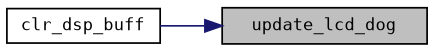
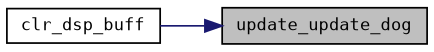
(325, 26) -> (325, 26)
